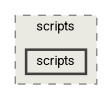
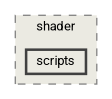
(56, 27) -> (56, 27)
